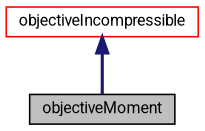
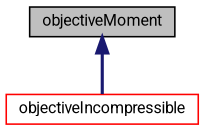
(102, 74) -> (102, 74)
